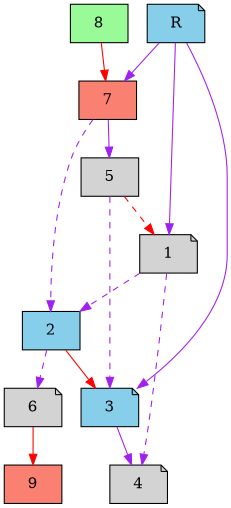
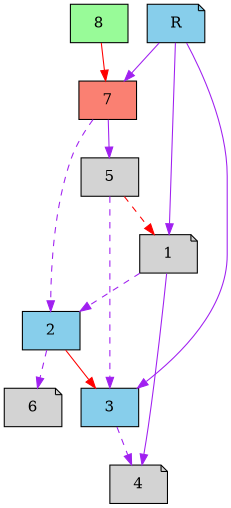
(156, 364) -> (156, 364)
(110, 407) -> (110, 407)
(122, 441) -> (122, 441)
(33, 484) -> none
